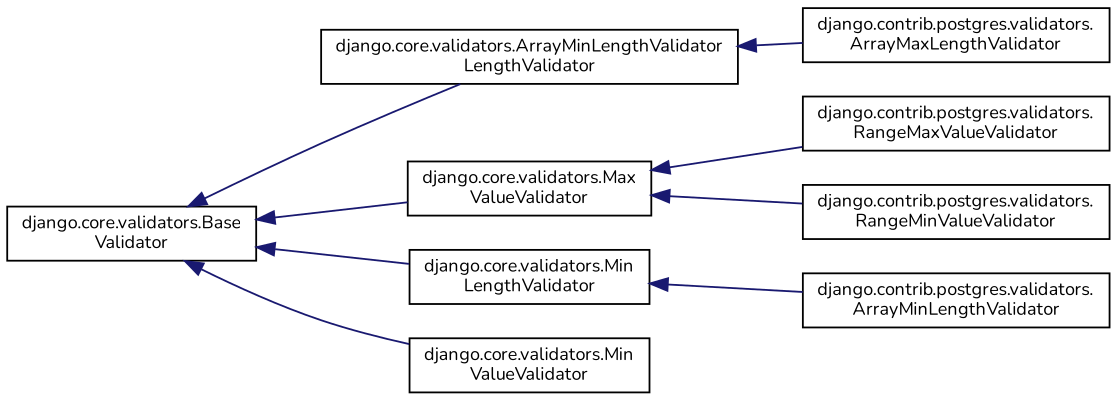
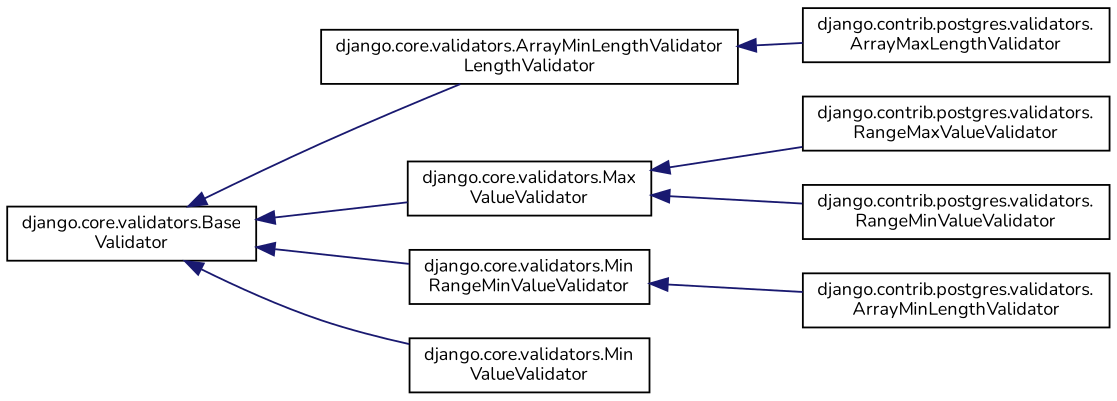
(530, 277) -> (530, 277)
